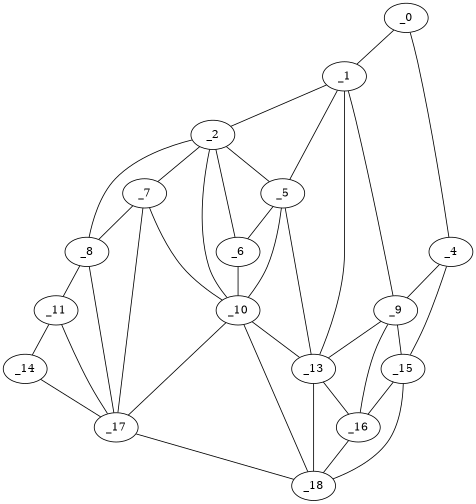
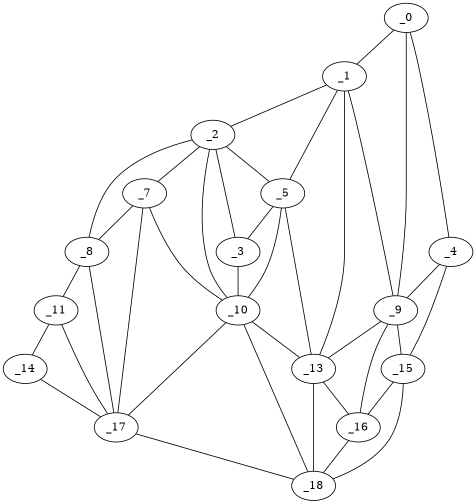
none -> (406, 164)
(238, 252) -> (238, 252)
